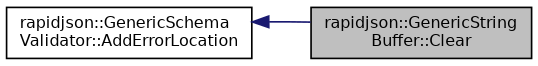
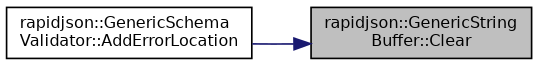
(290, 22) -> (273, 44)
